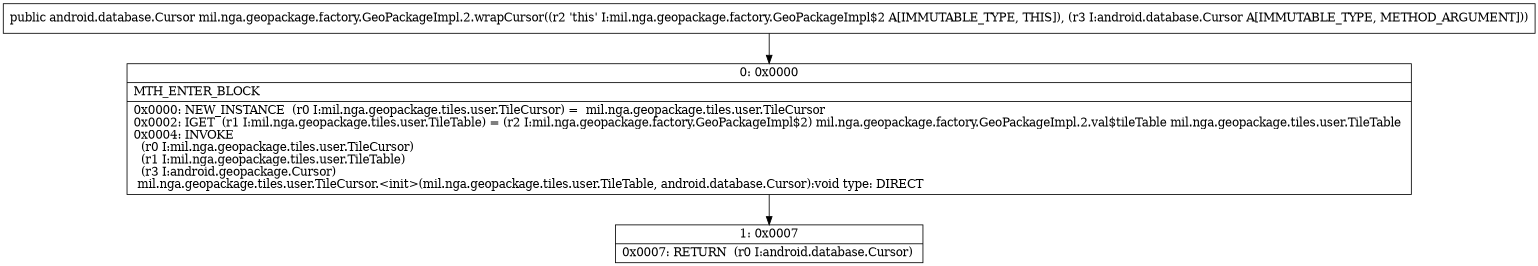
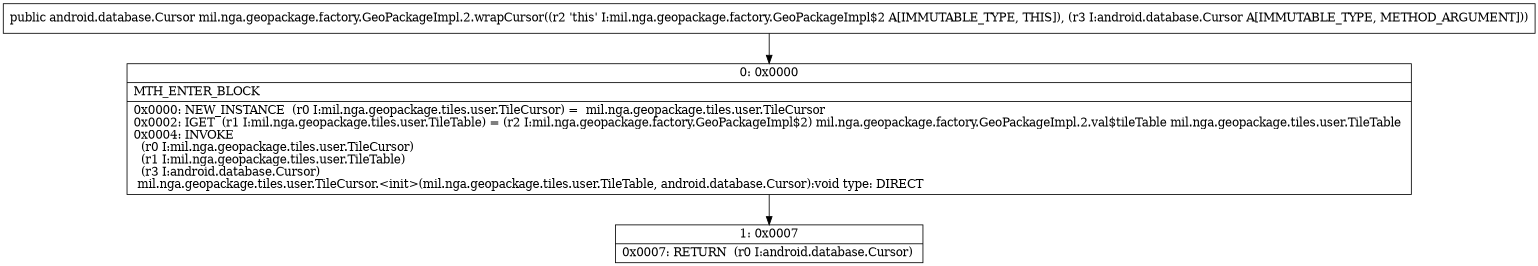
(235, 172) -> (227, 172)
